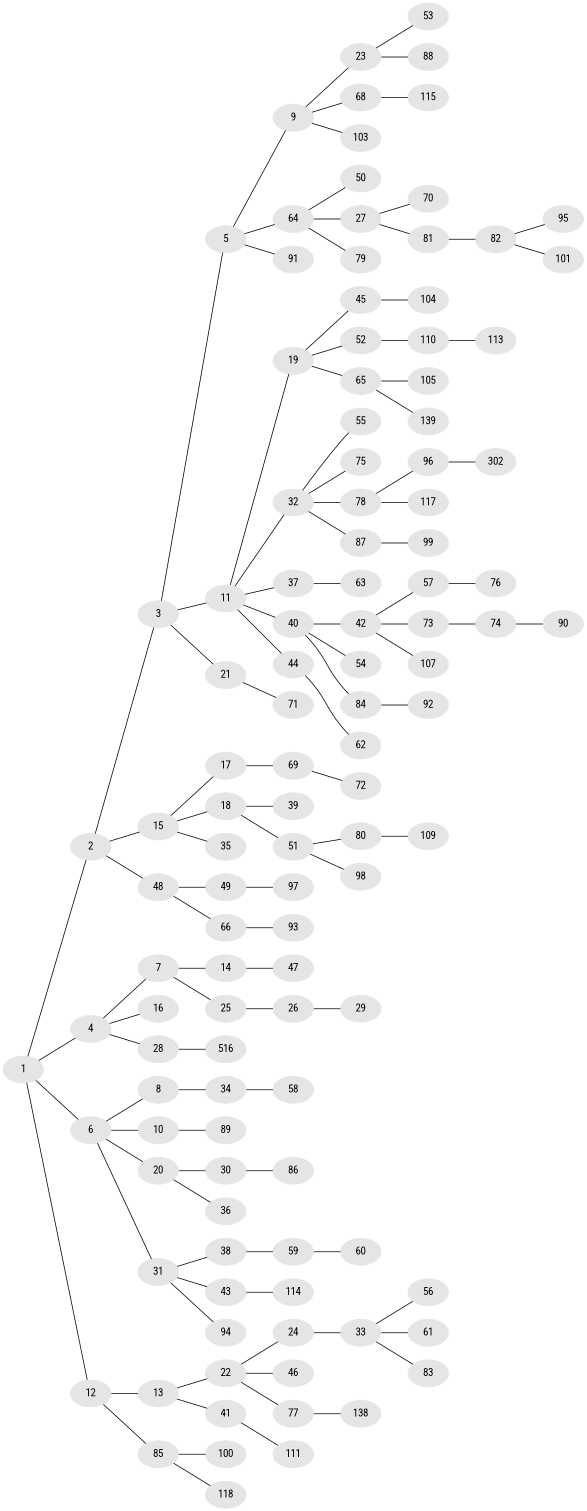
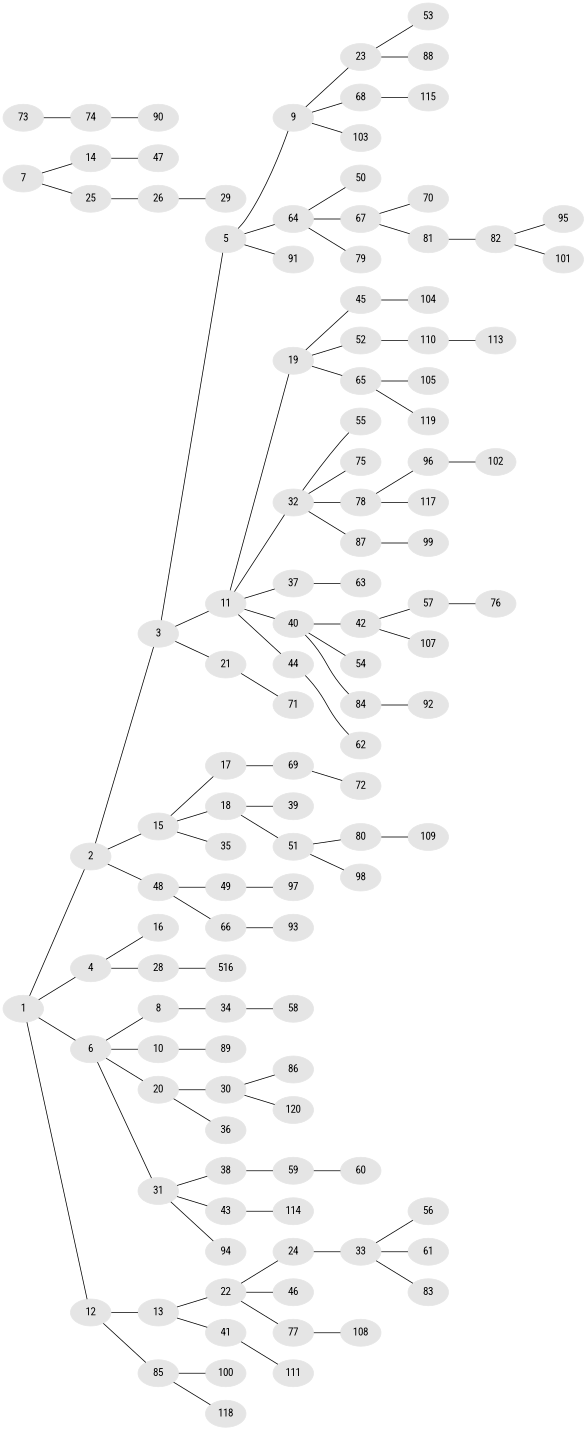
(361, 219) -> (361, 219)
(428, 422) -> (428, 422)
(496, 462) -> (496, 462)
(395, 624) -> none
(125, 999) -> none
none -> (293, 1110)
(361, 1414) -> (361, 1333)
